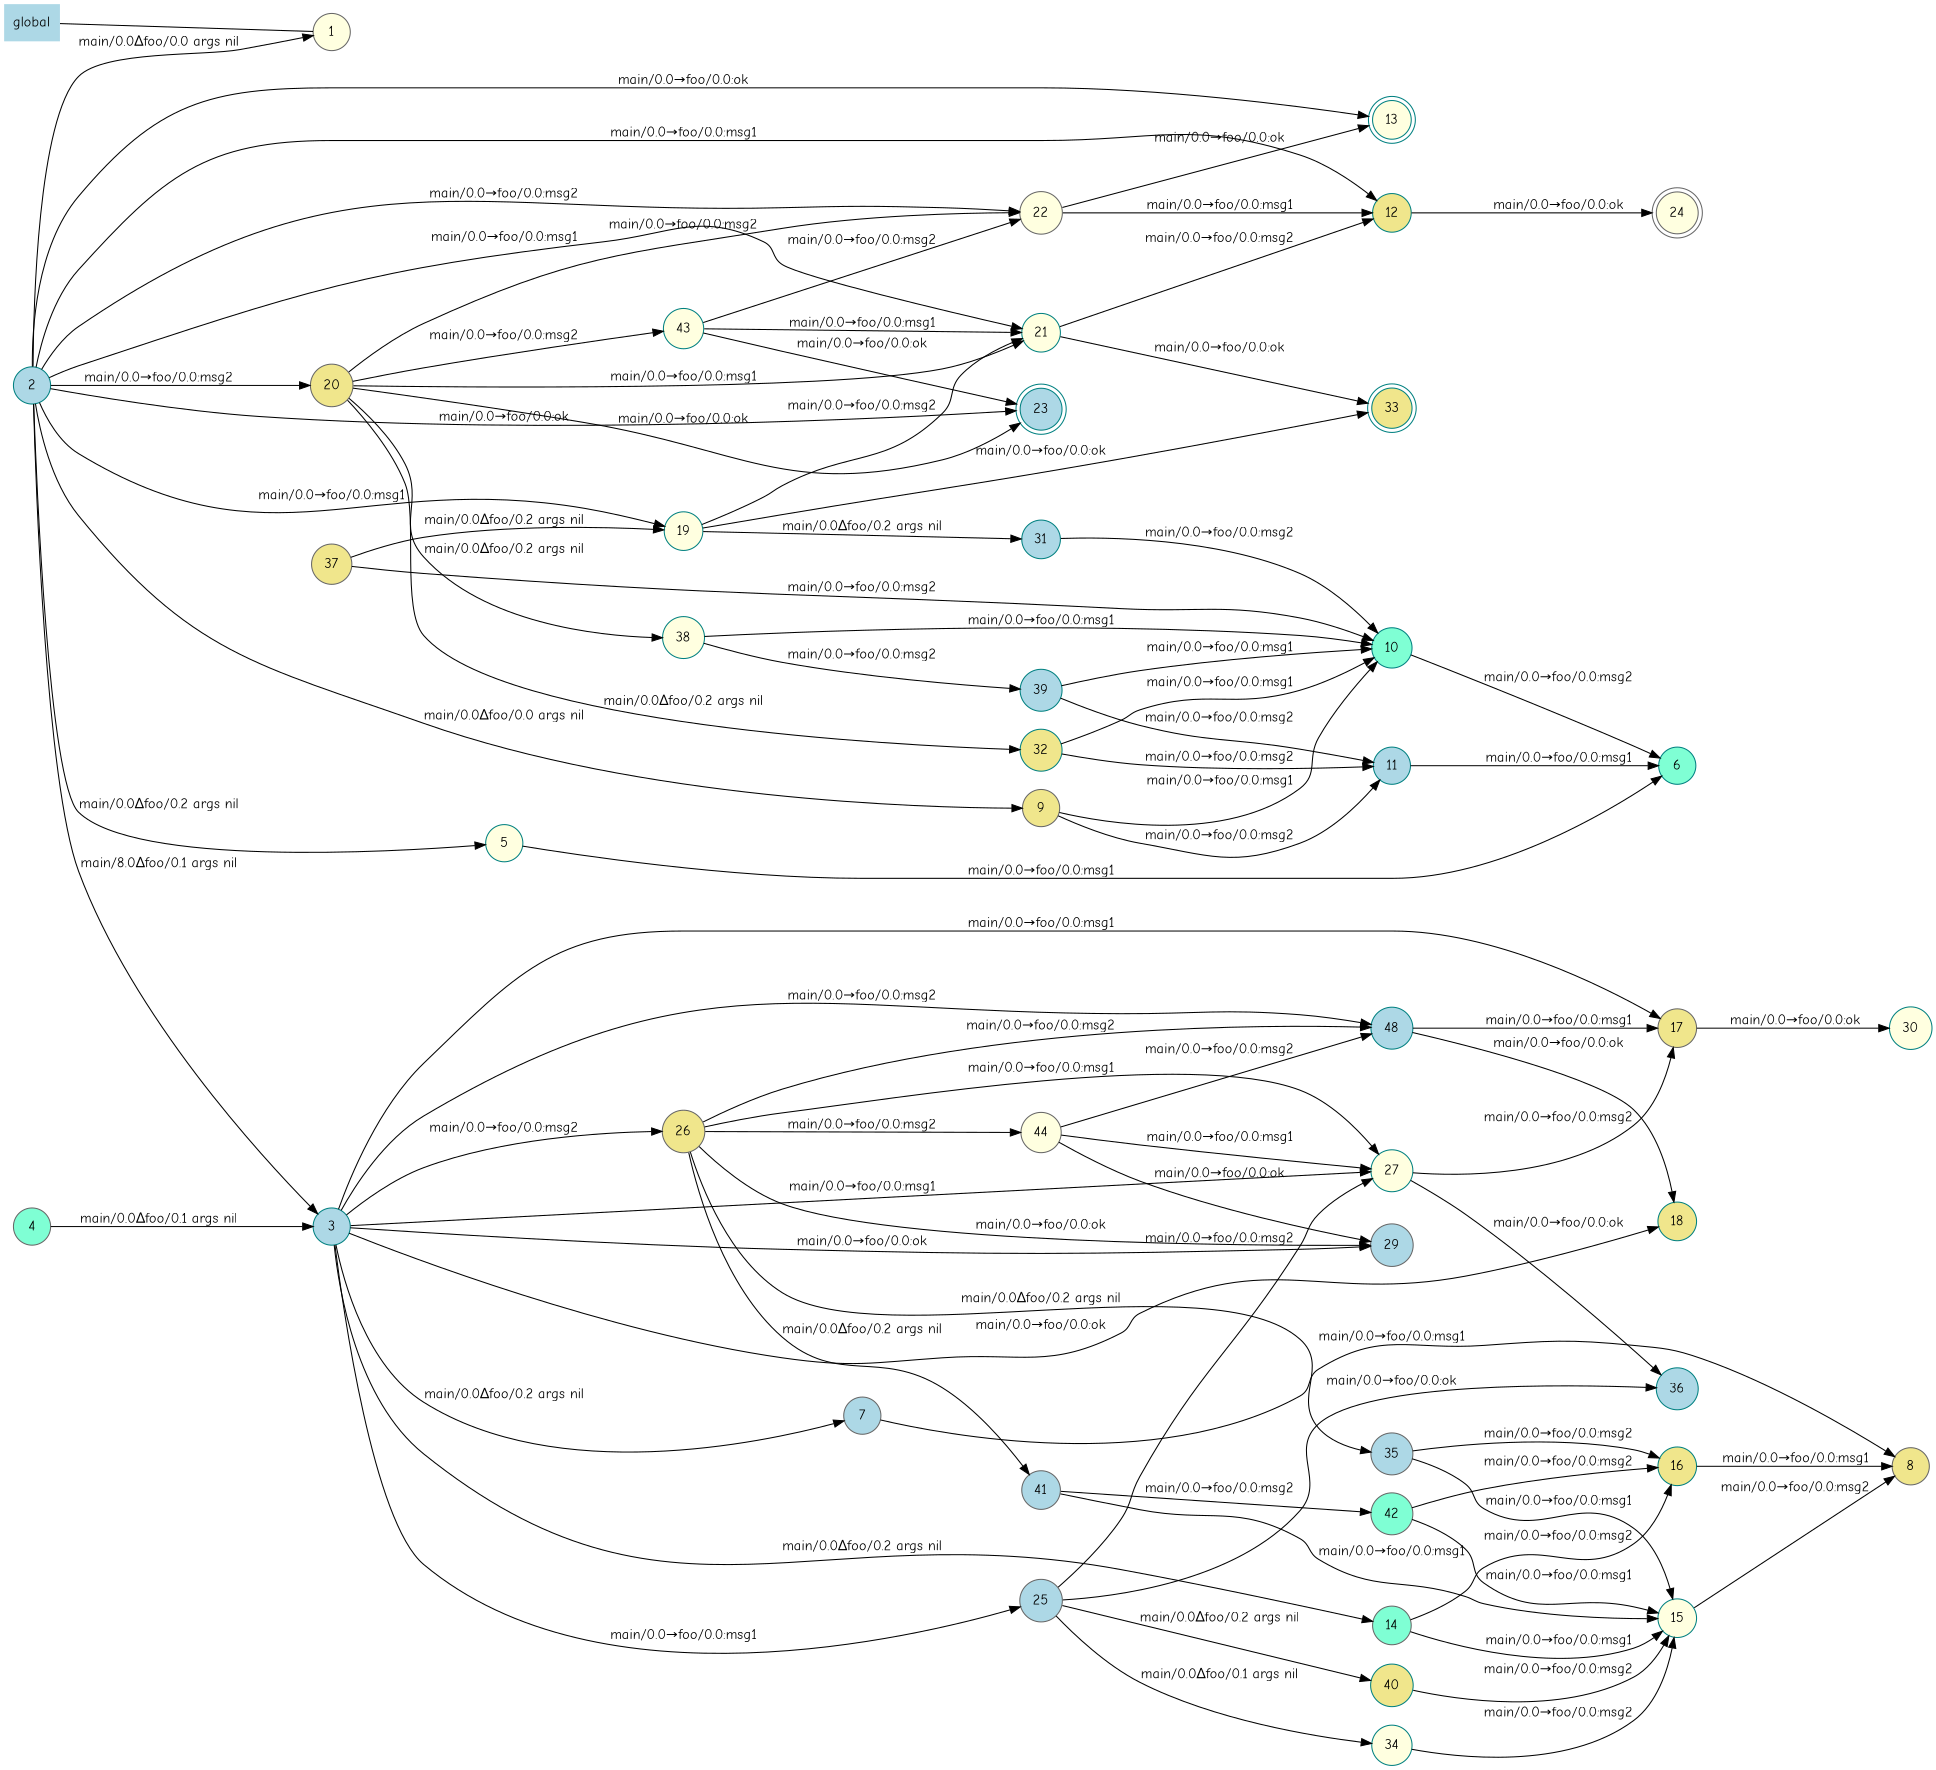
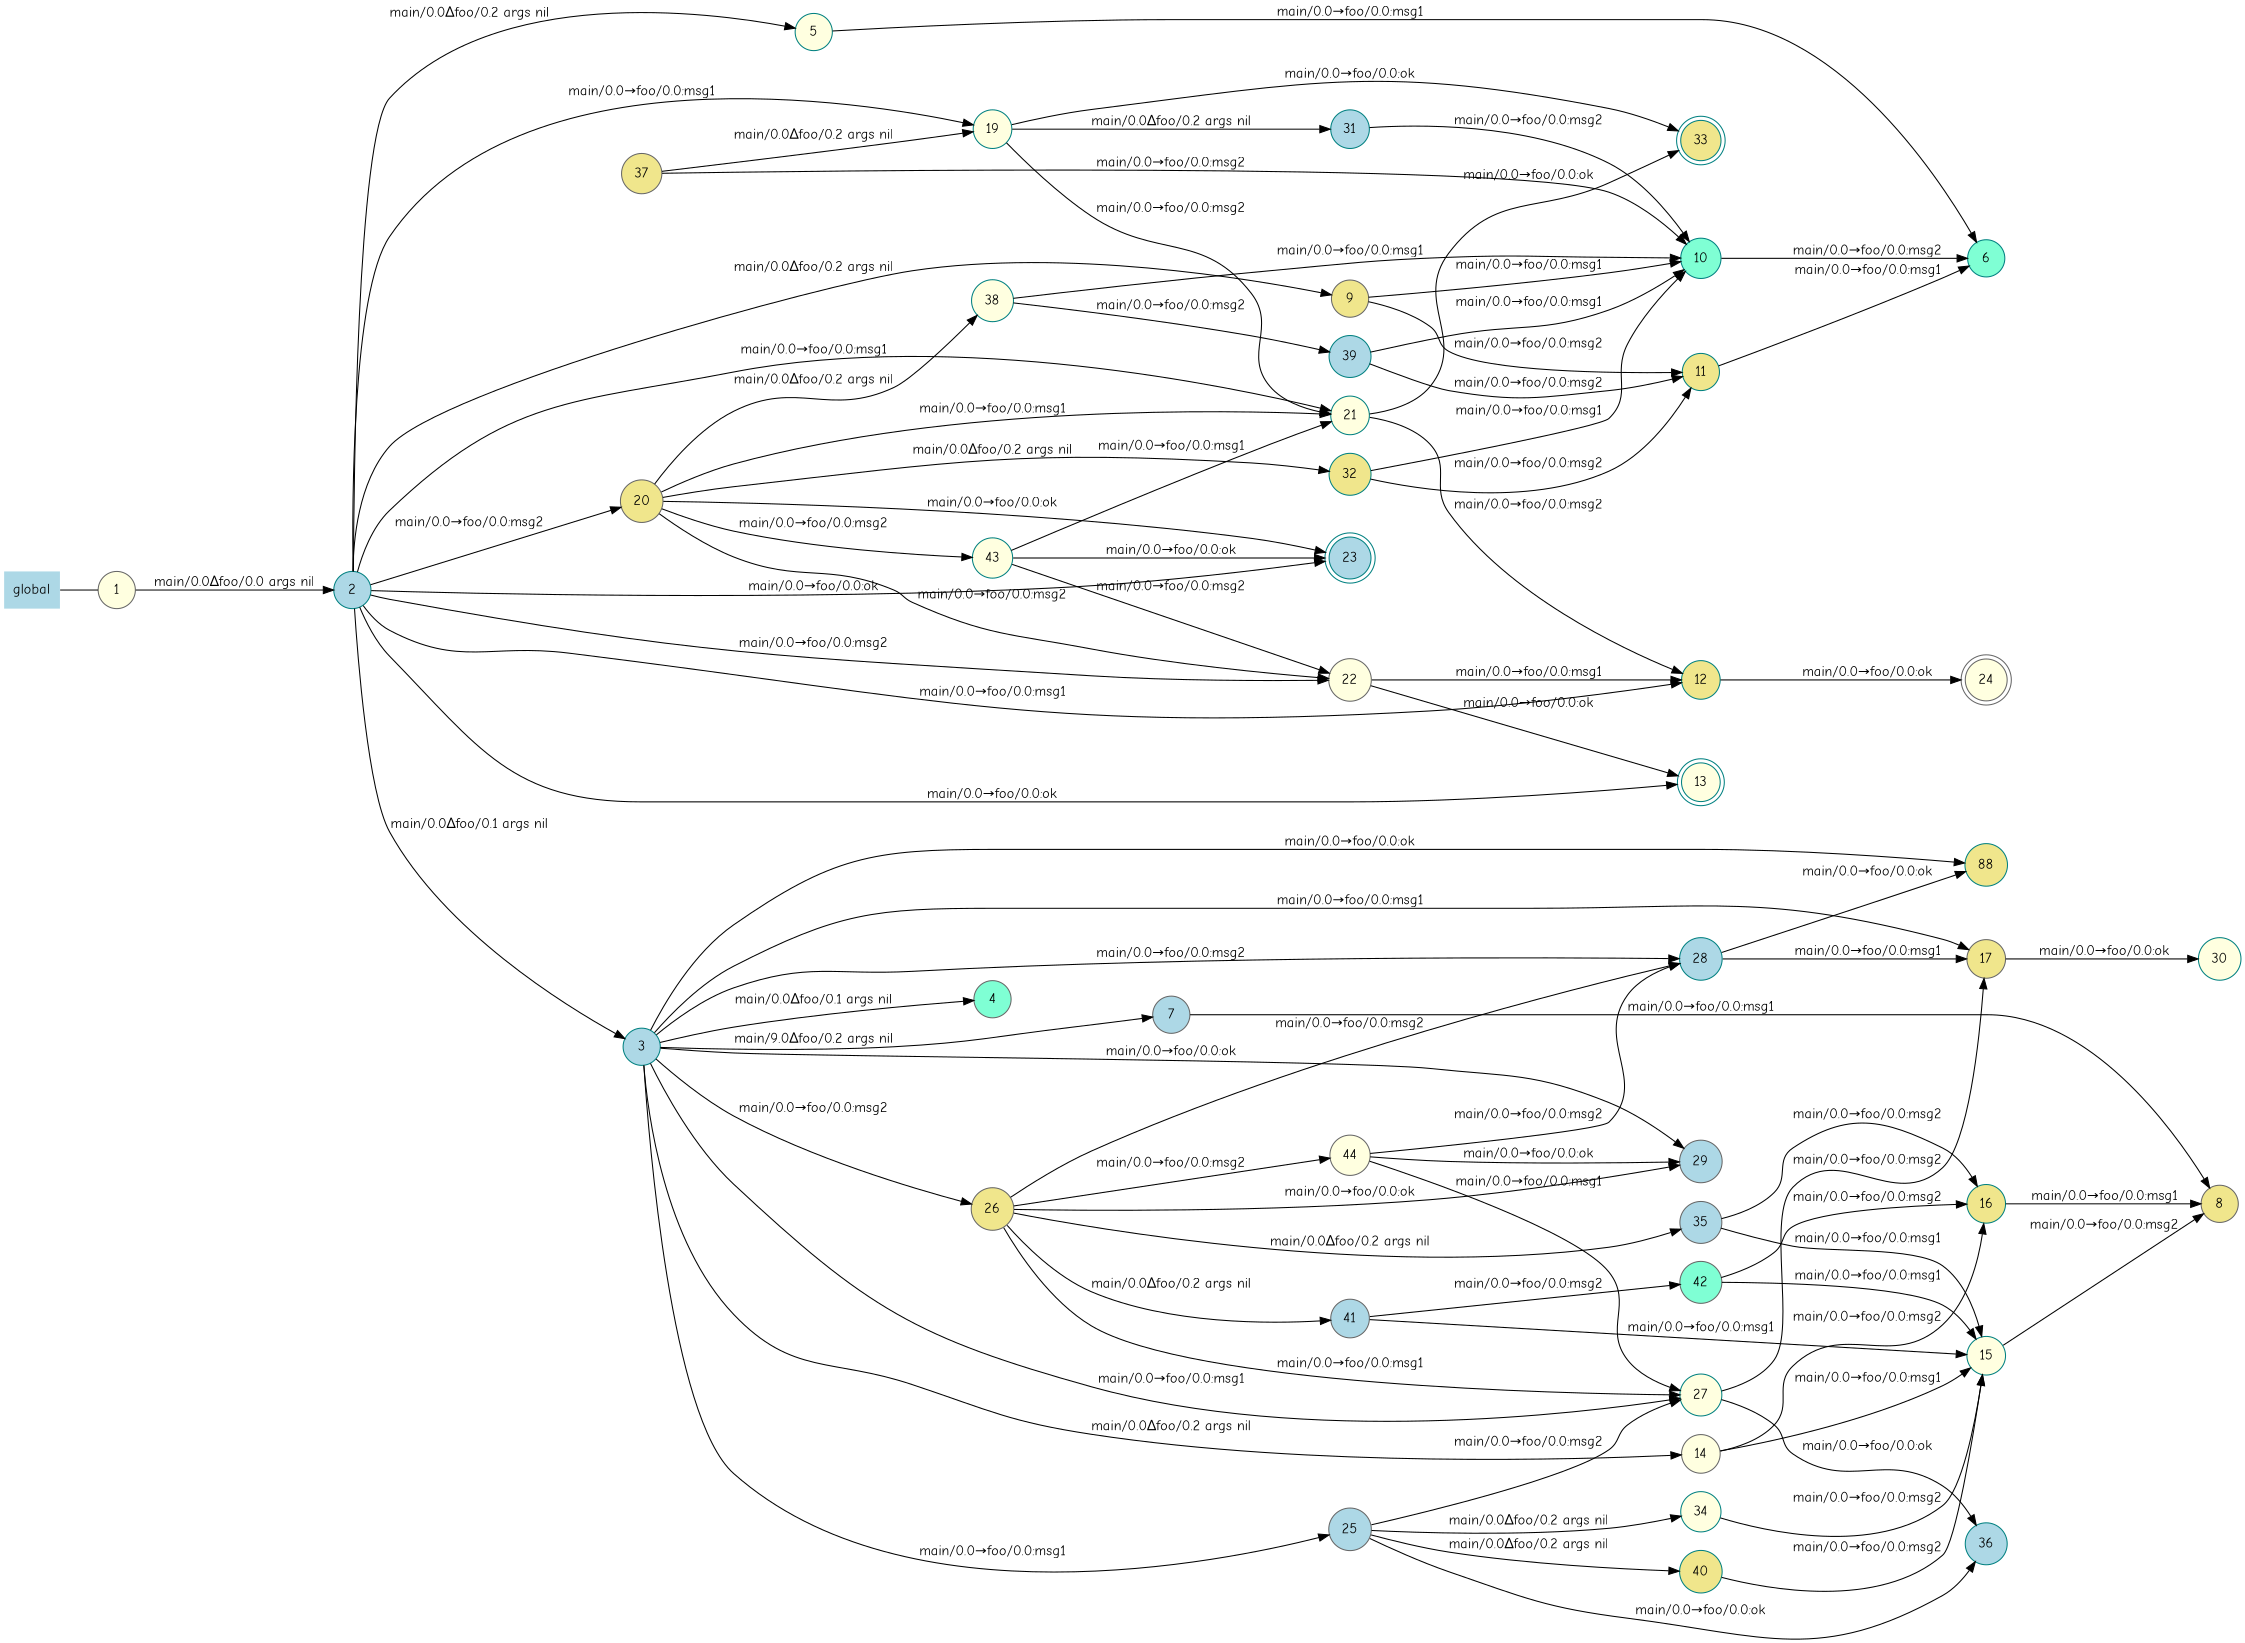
(62, 106) -> (229, 590)
(504, 716) -> (814, 267)
(1392, 766) -> (1701, 372)
(159, 863) -> (470, 824)
(1392, 1028) -> (1701, 959)
(1677, 1221) -> (1986, 865)
(177, 1227) -> (811, 1016)
(504, 1394) -> (814, 1039)
(1392, 1625) -> (1701, 1454)
(1220, 1675) -> (1529, 1521)
